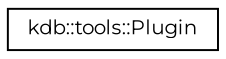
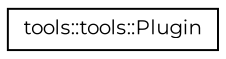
(113, 29) -> (113, 29)
